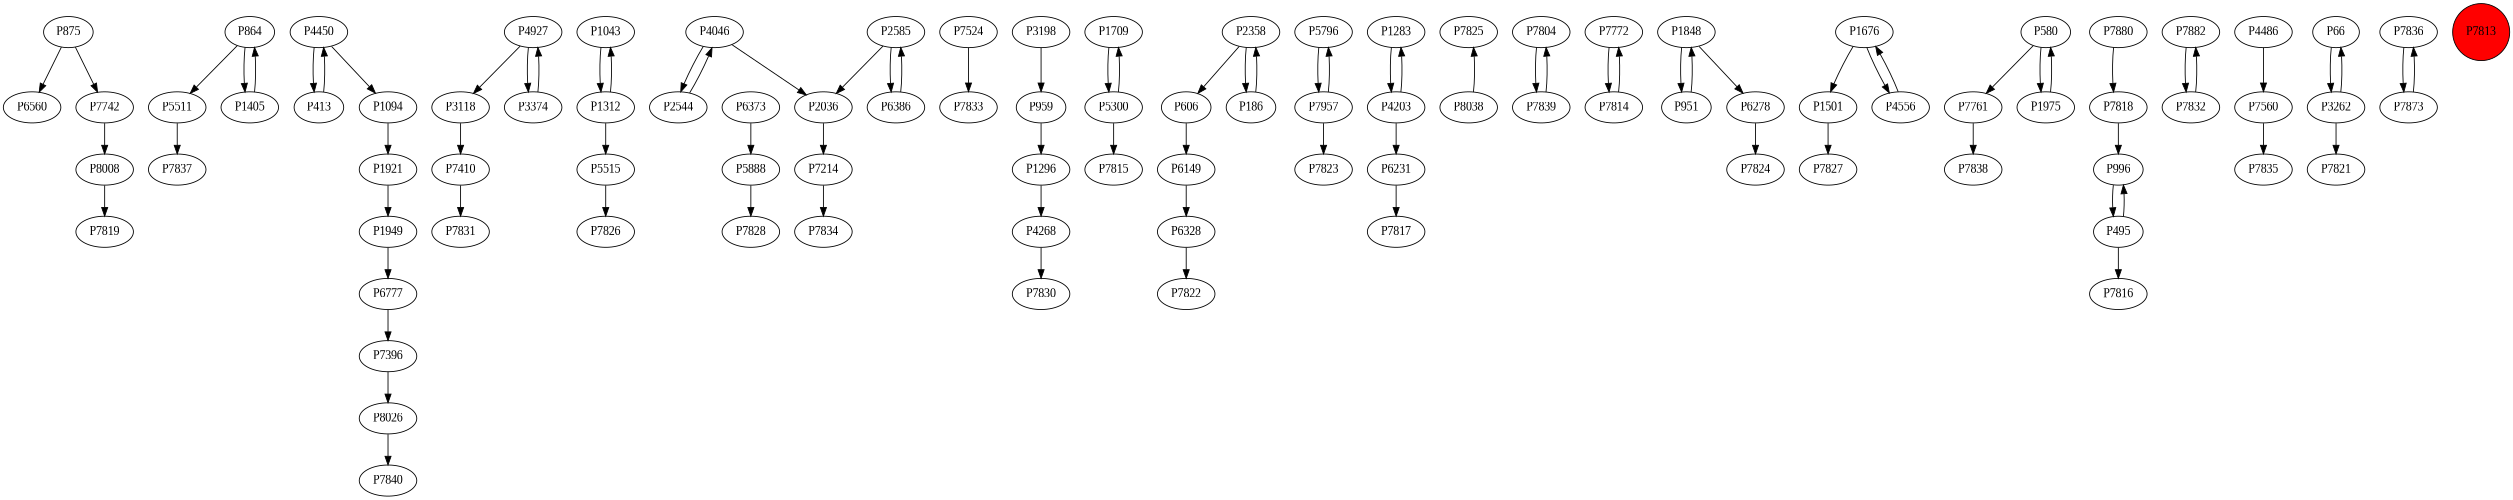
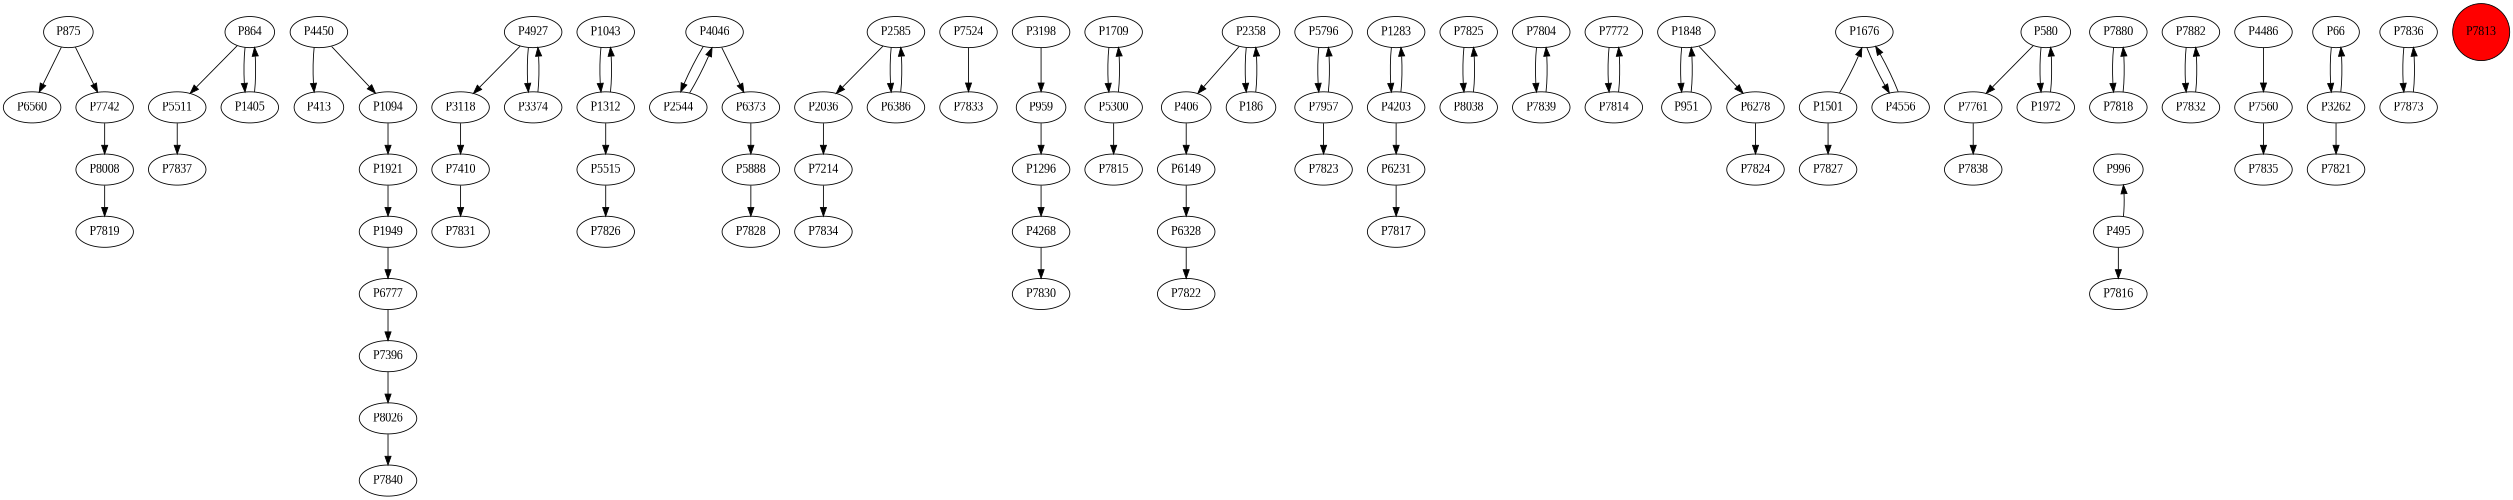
none -> (1463, 65)
(1843, 65) -> (1850, 75)
(765, 67) -> (731, 66)
(325, 74) -> none
(1186, 107) -> (1186, 107)
(2046, 107) -> (2046, 107)
(2118, 134) -> (2124, 74)
(2113, 196) -> none
